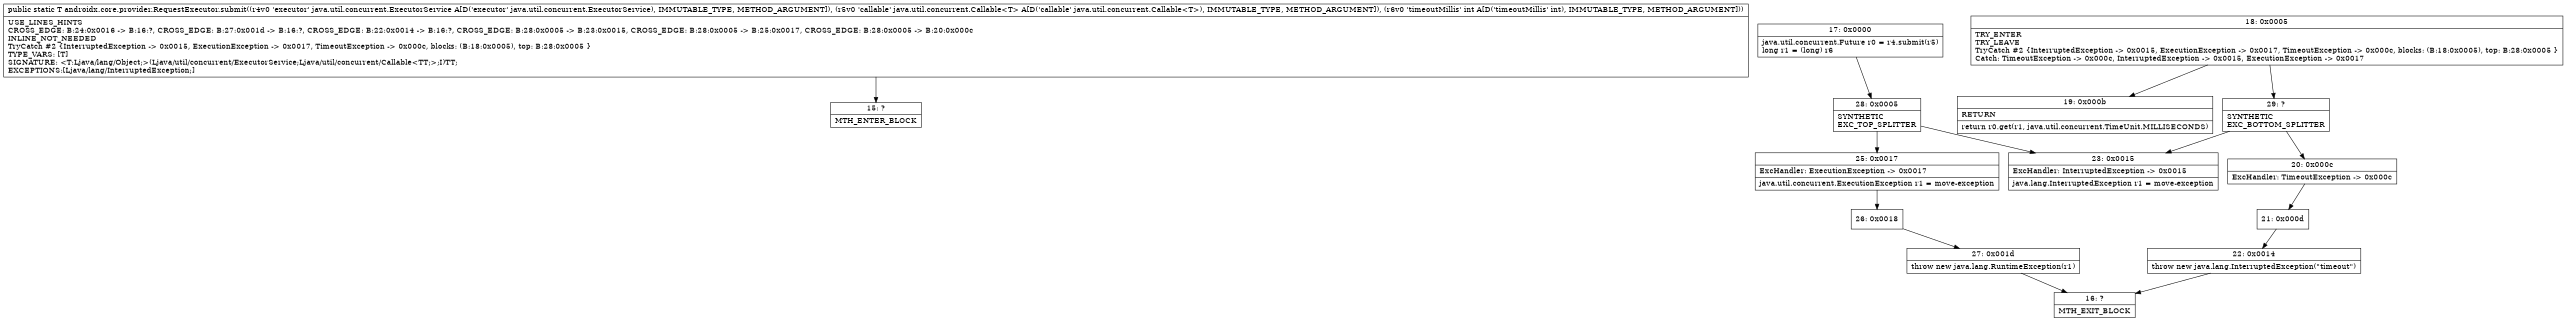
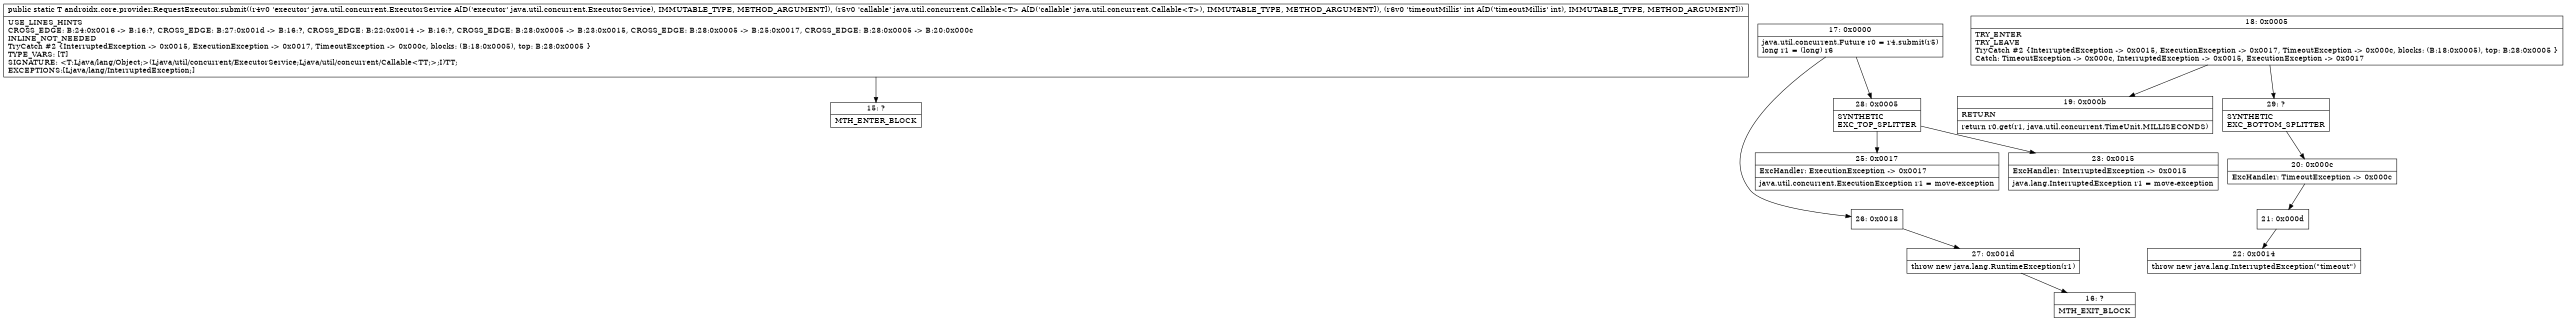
(2200, 141) -> none
(1877, 197) -> (1741, 157)
(2176, 283) -> none
